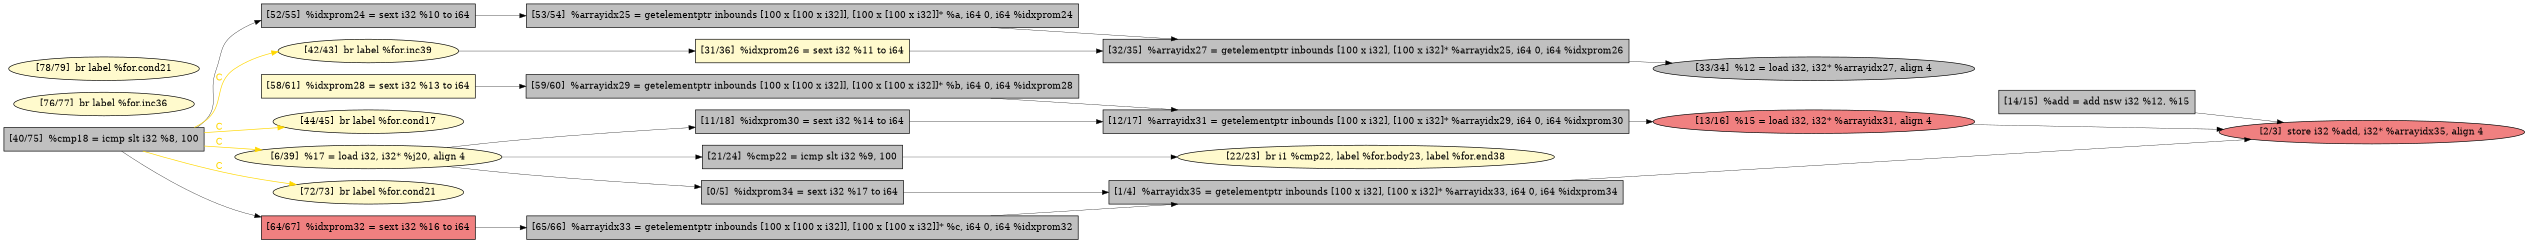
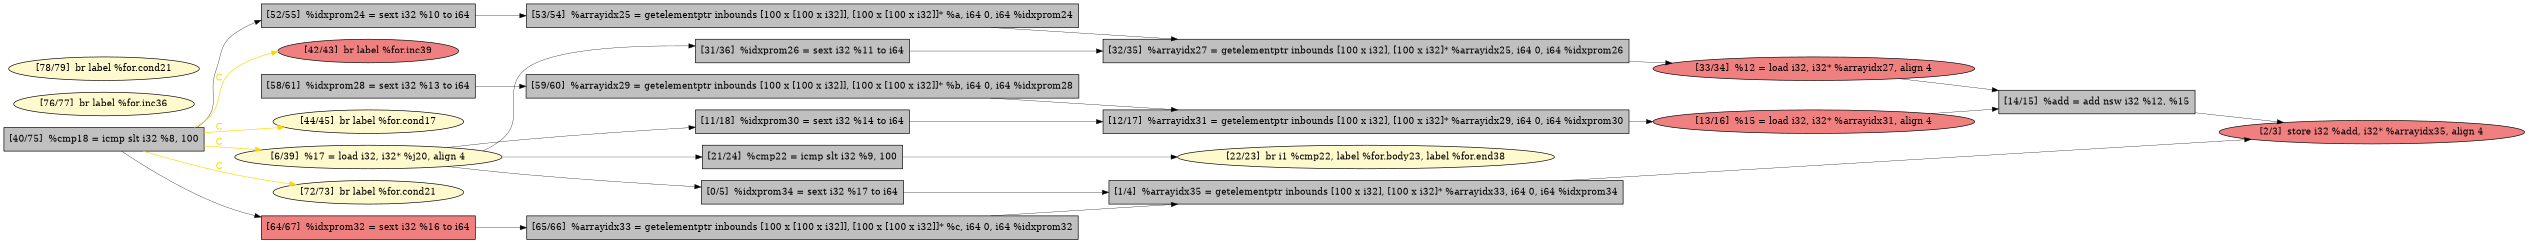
(368, 51) -> (368, 51)
(574, 51) -> (556, 56)
(802, 51) -> (802, 51)
(1814, 69) -> (1814, 69)
none -> (1946, 84)
(368, 86) -> (368, 86)
(2093, 127) -> (1961, 111)
